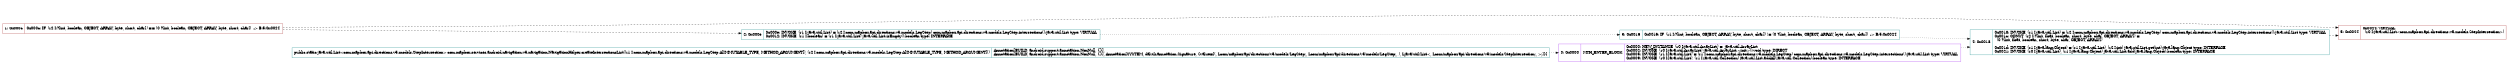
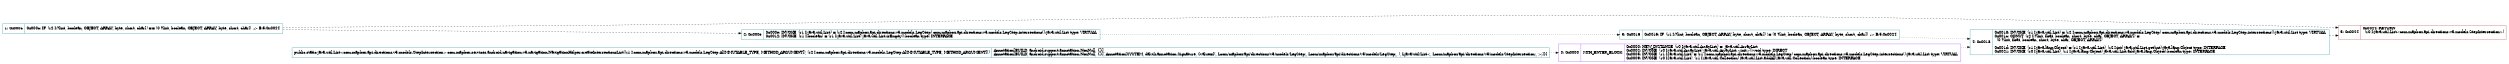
(2380, 28) -> (2380, 28)
(143, 29) -> (143, 29)
